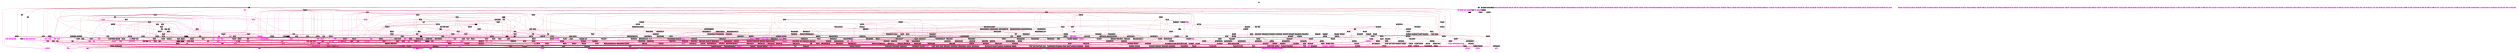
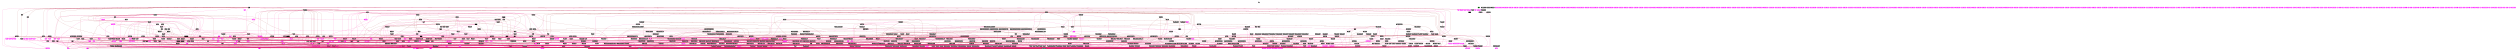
none -> (1895, 8)
(113, 24) -> (113, 24)
